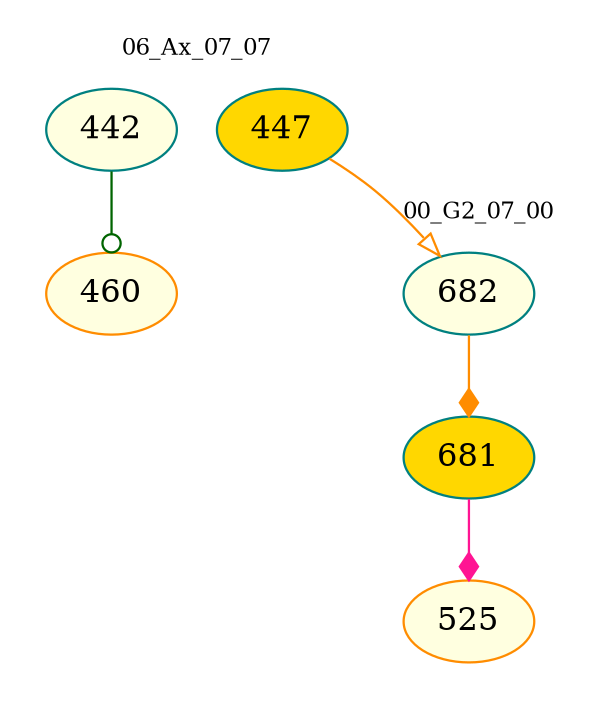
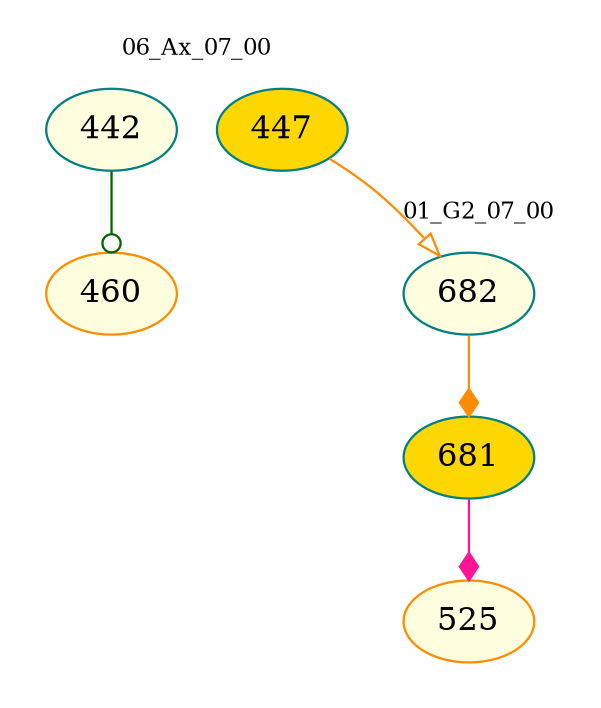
(197, 49) -> (197, 49)
(479, 213) -> (479, 213)
